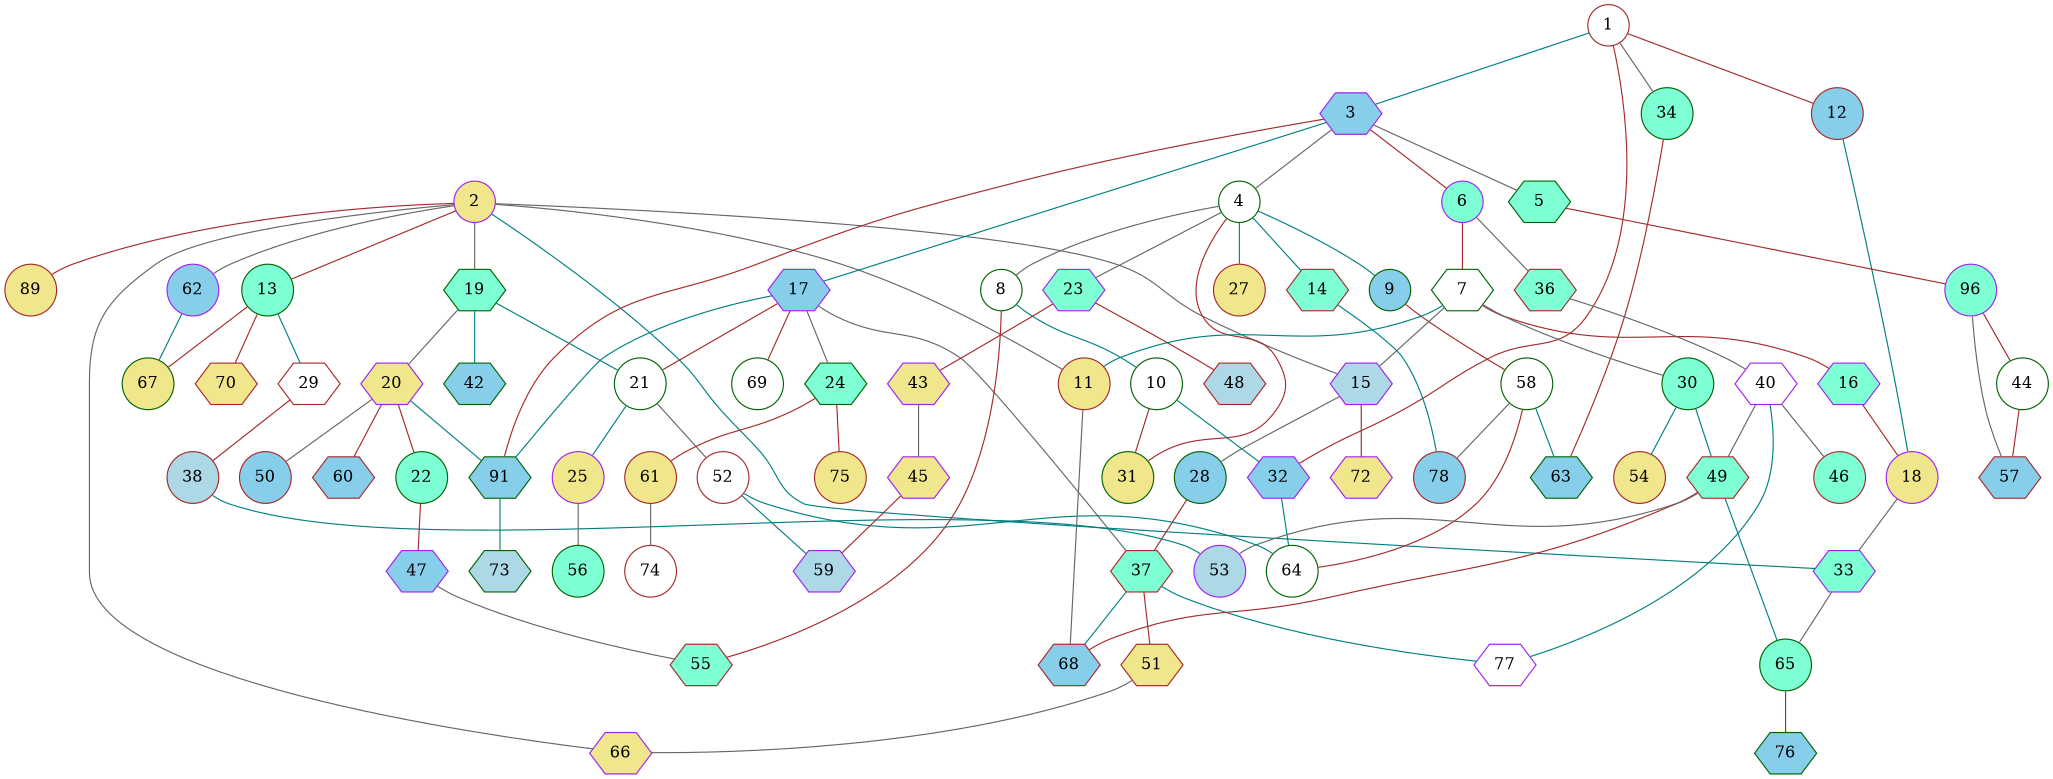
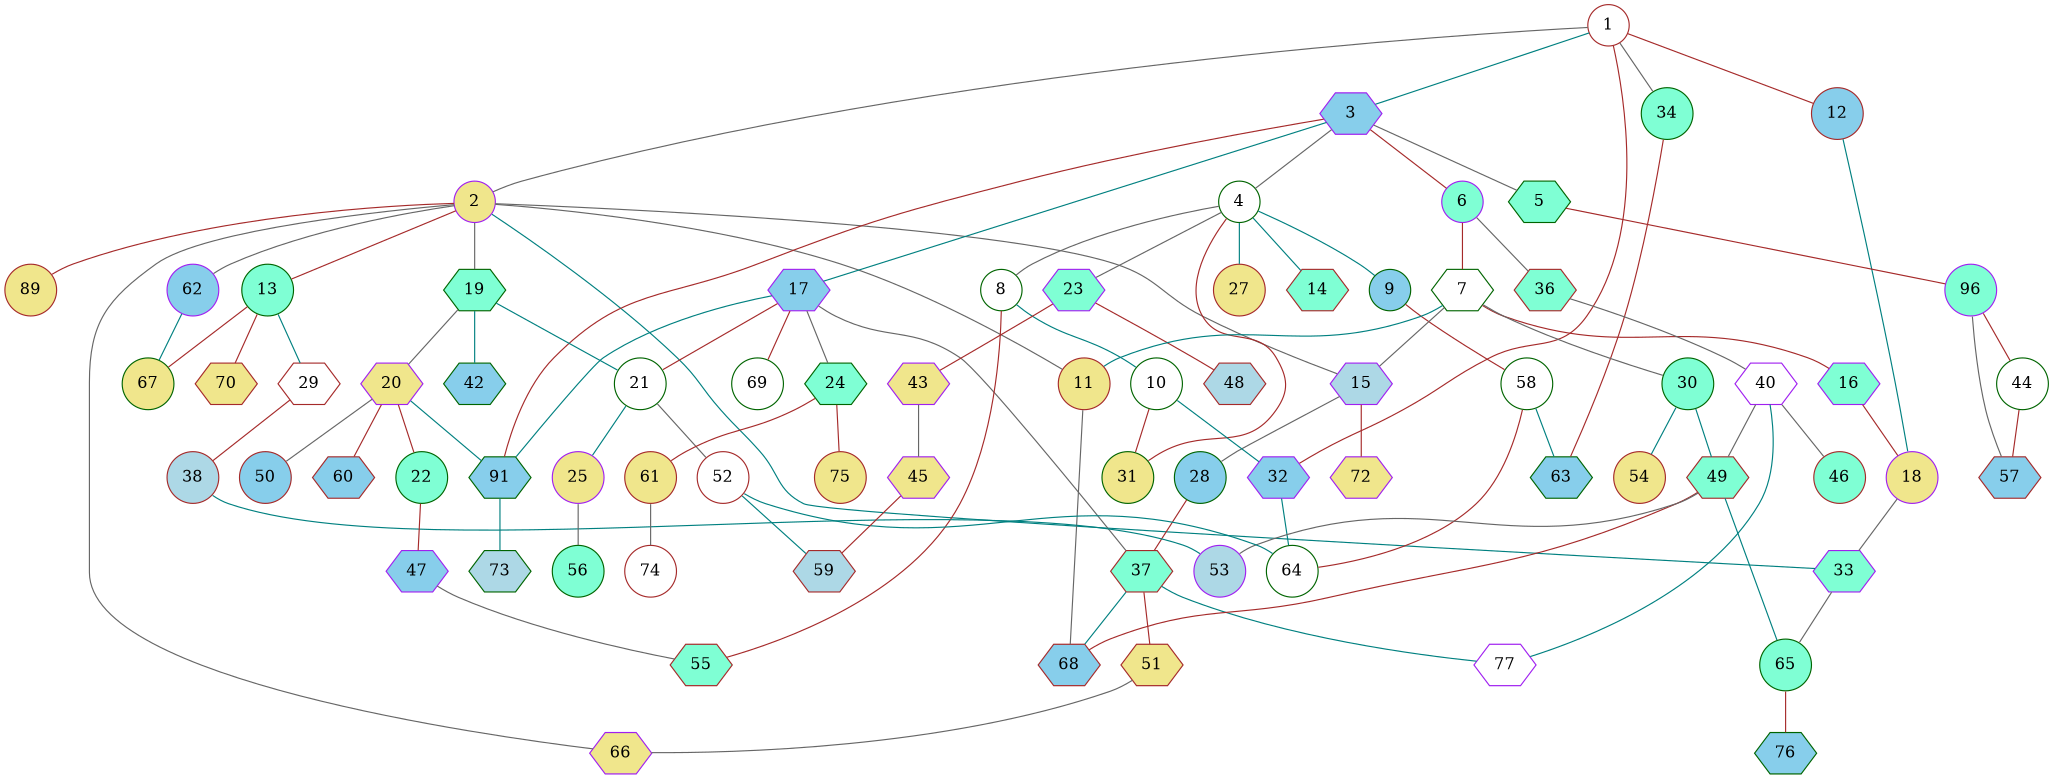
none -> (1036, 81)
(1439, 478) -> none
(824, 571) -> (824, 571)
